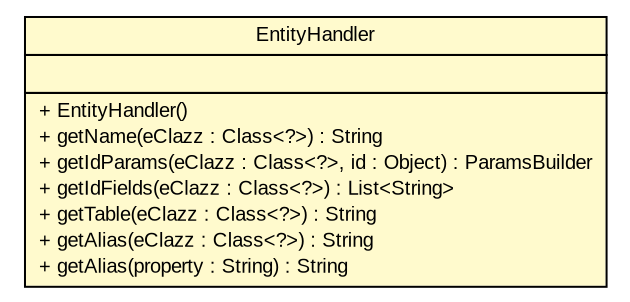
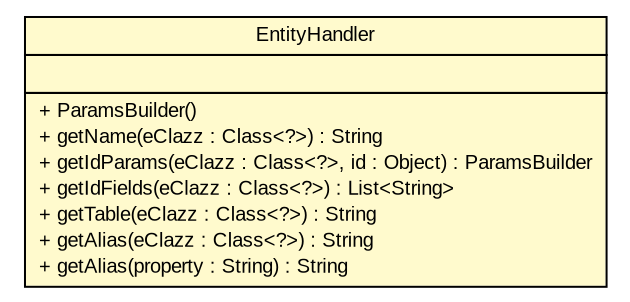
(114, 111) -> (118, 111)
